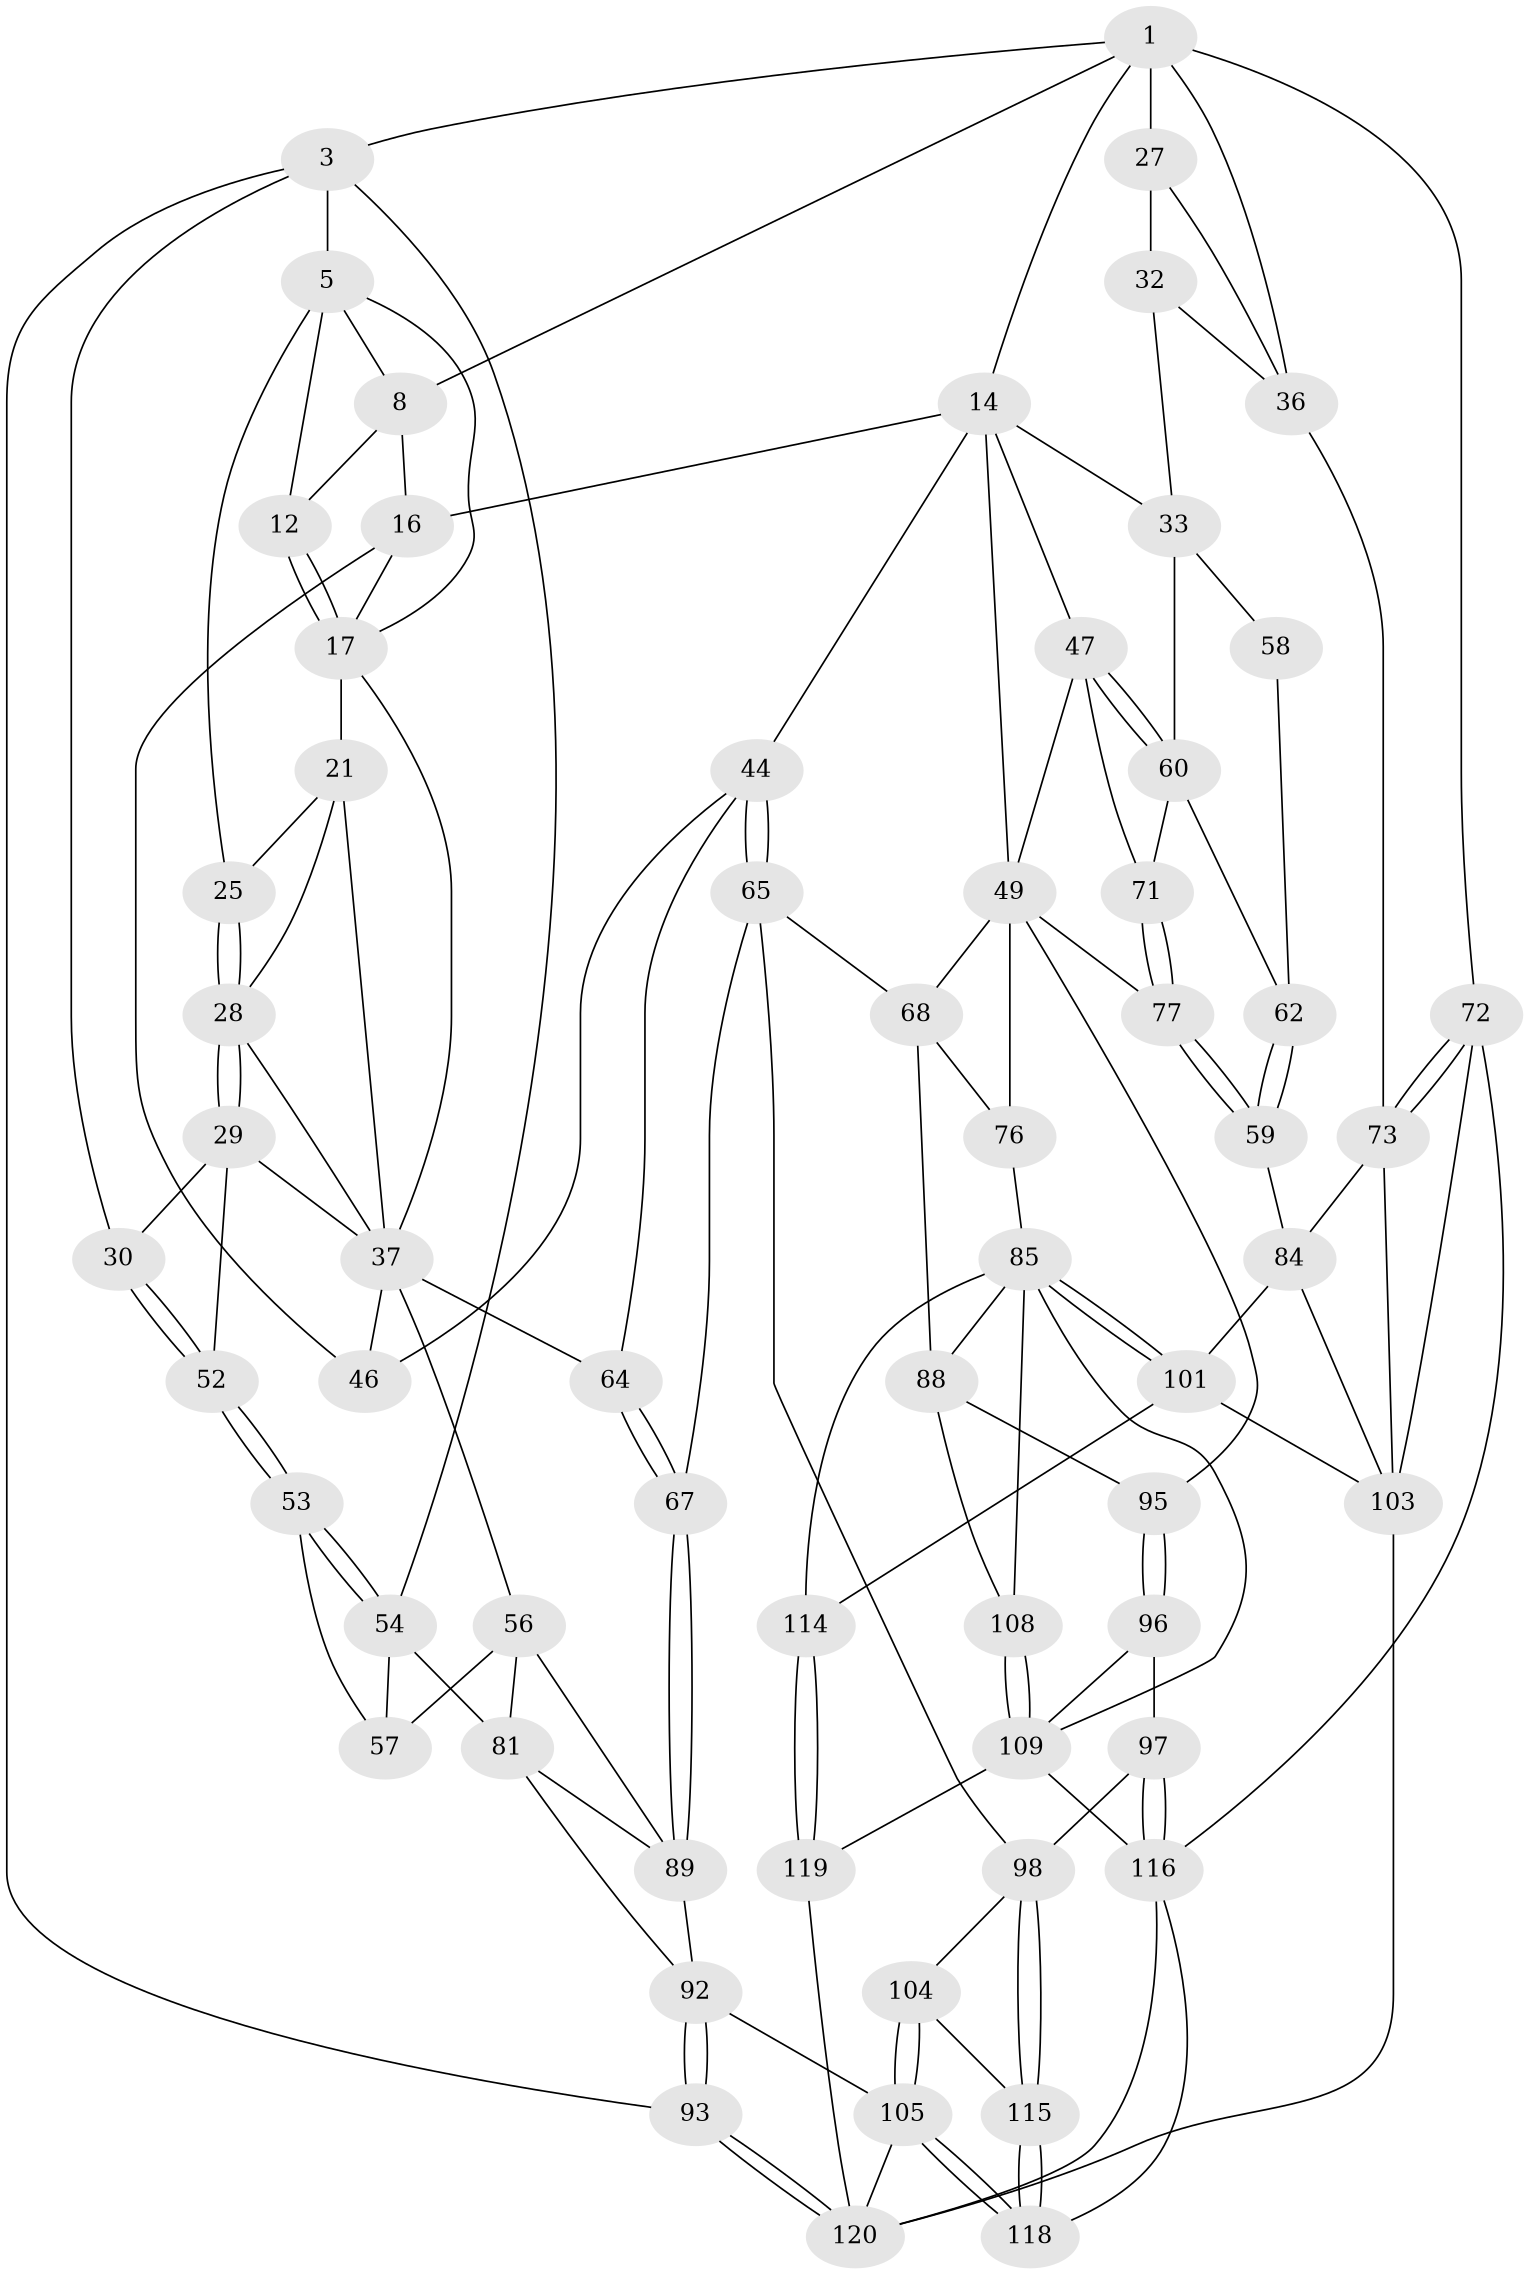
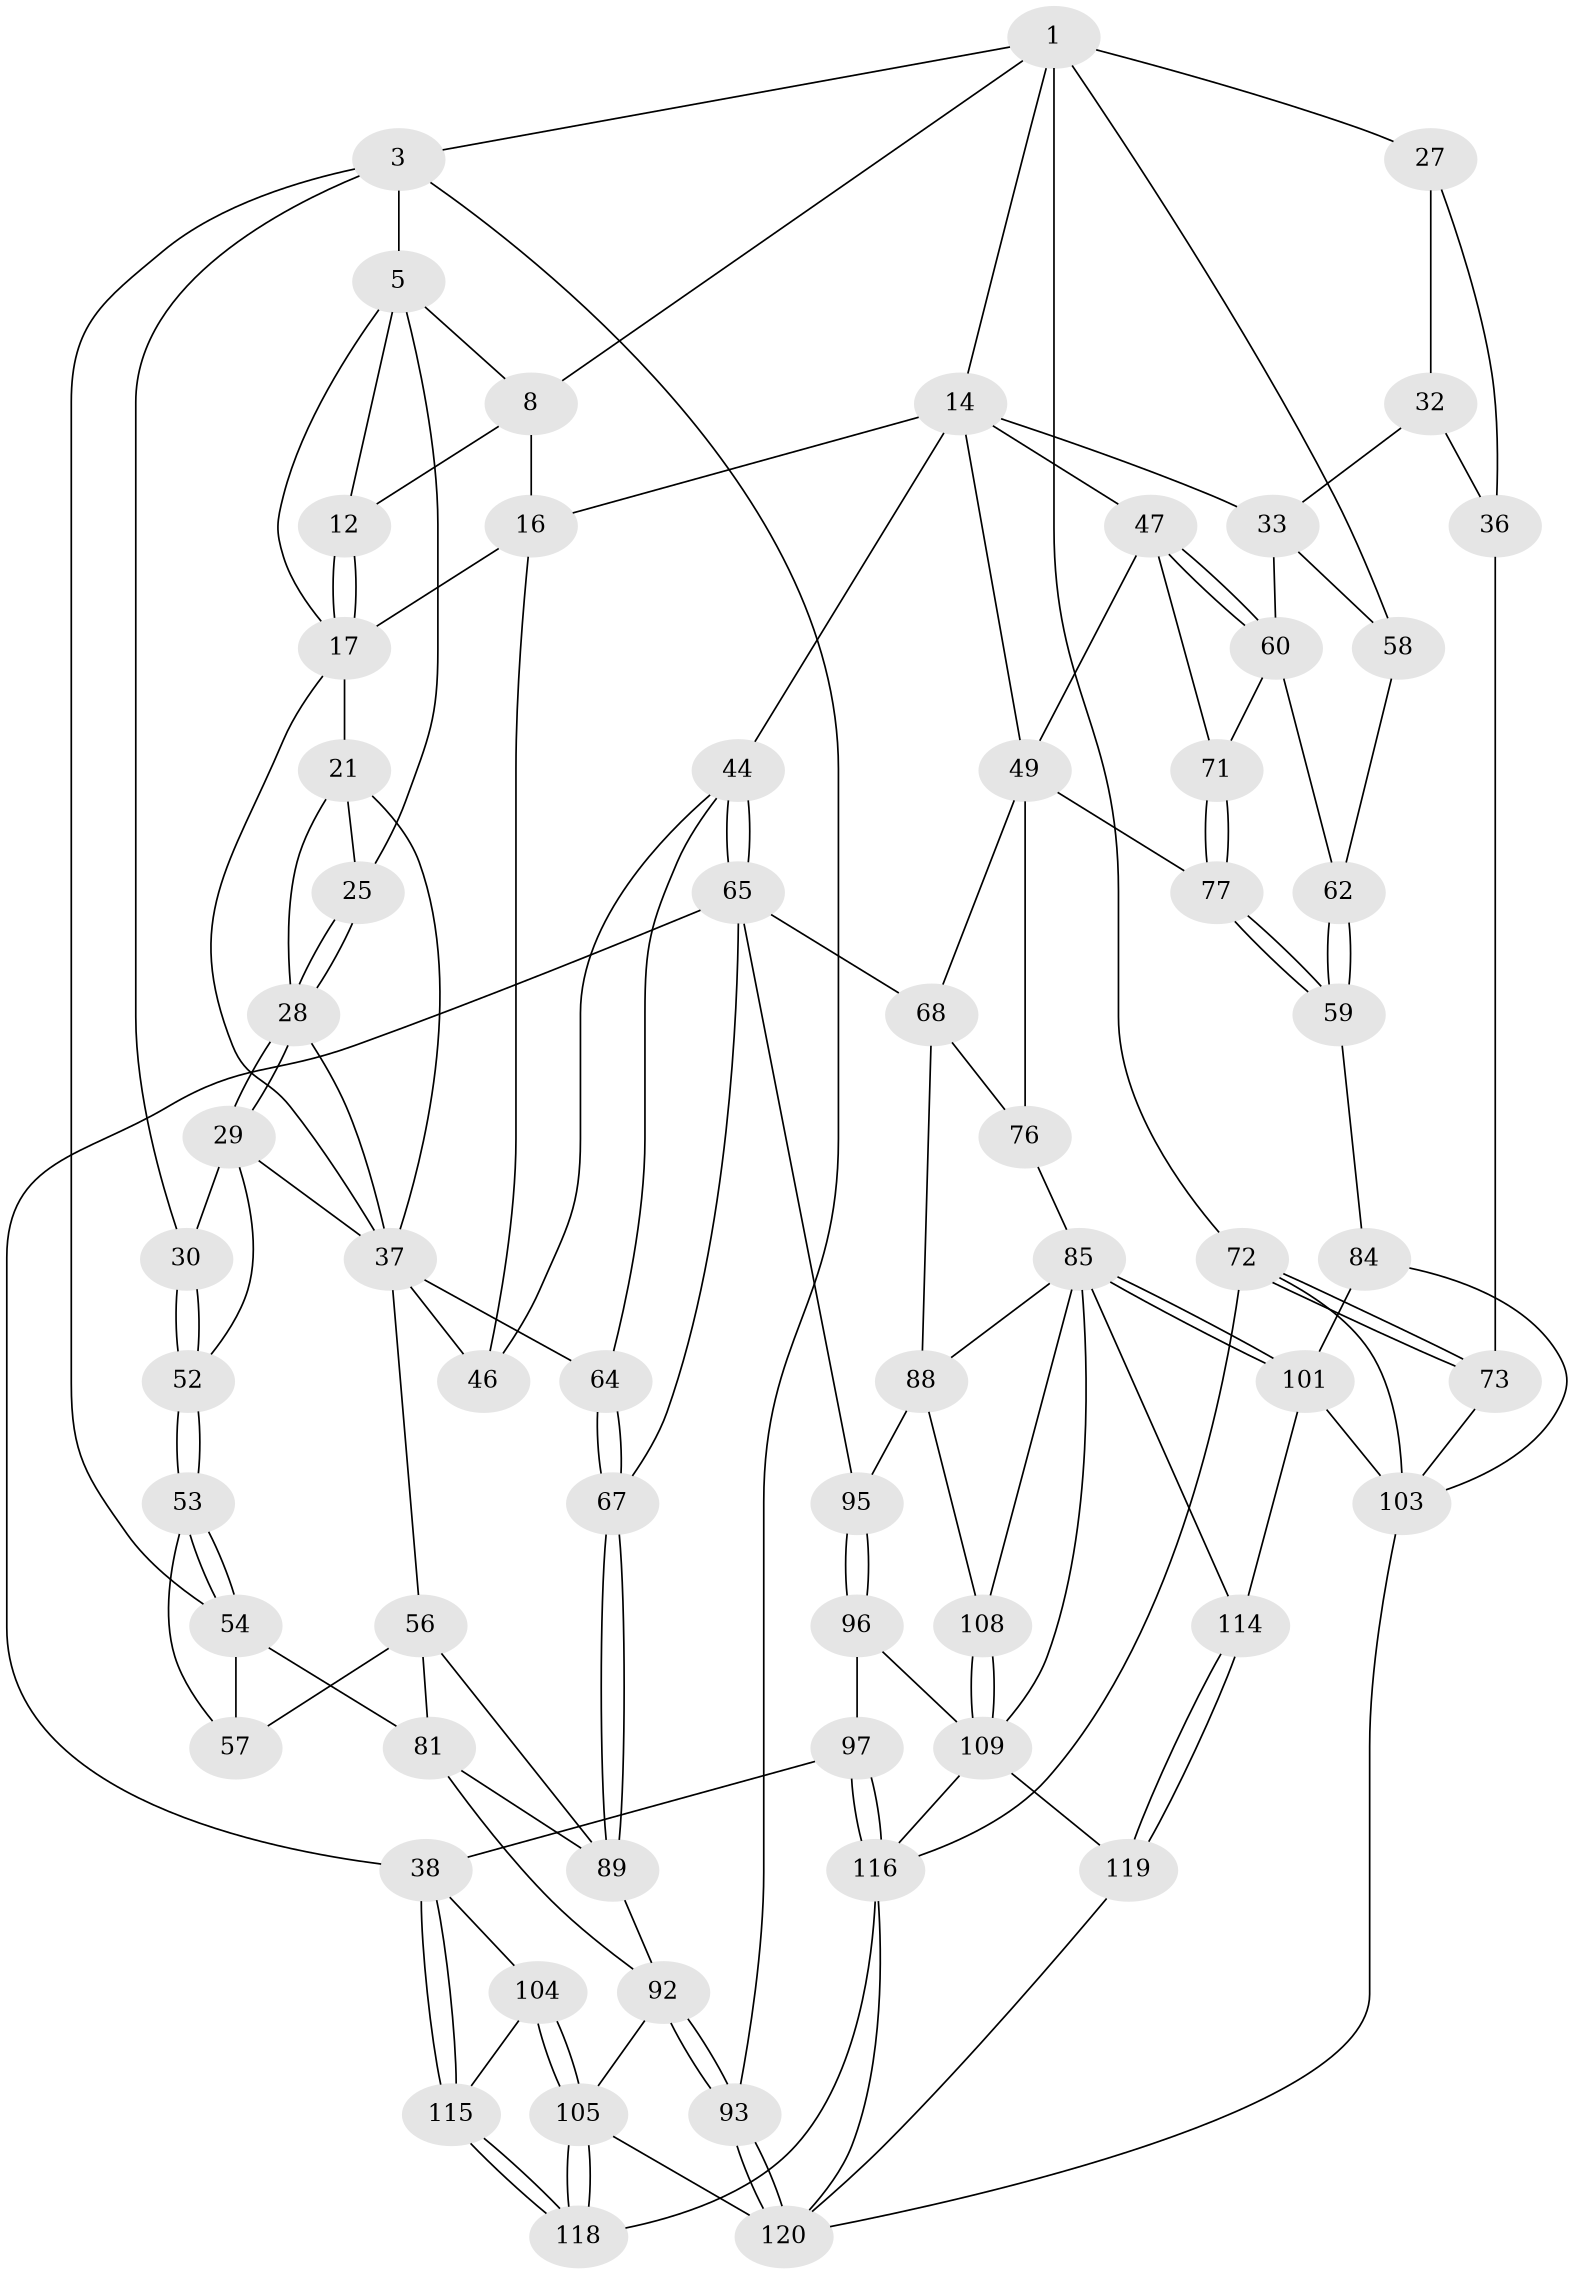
(1245, 213) -> (1244, 334)
(1337, 1198) -> none
(1186, 1202) -> (798, 1198)
(1029, 1870) -> (426, 1870)
